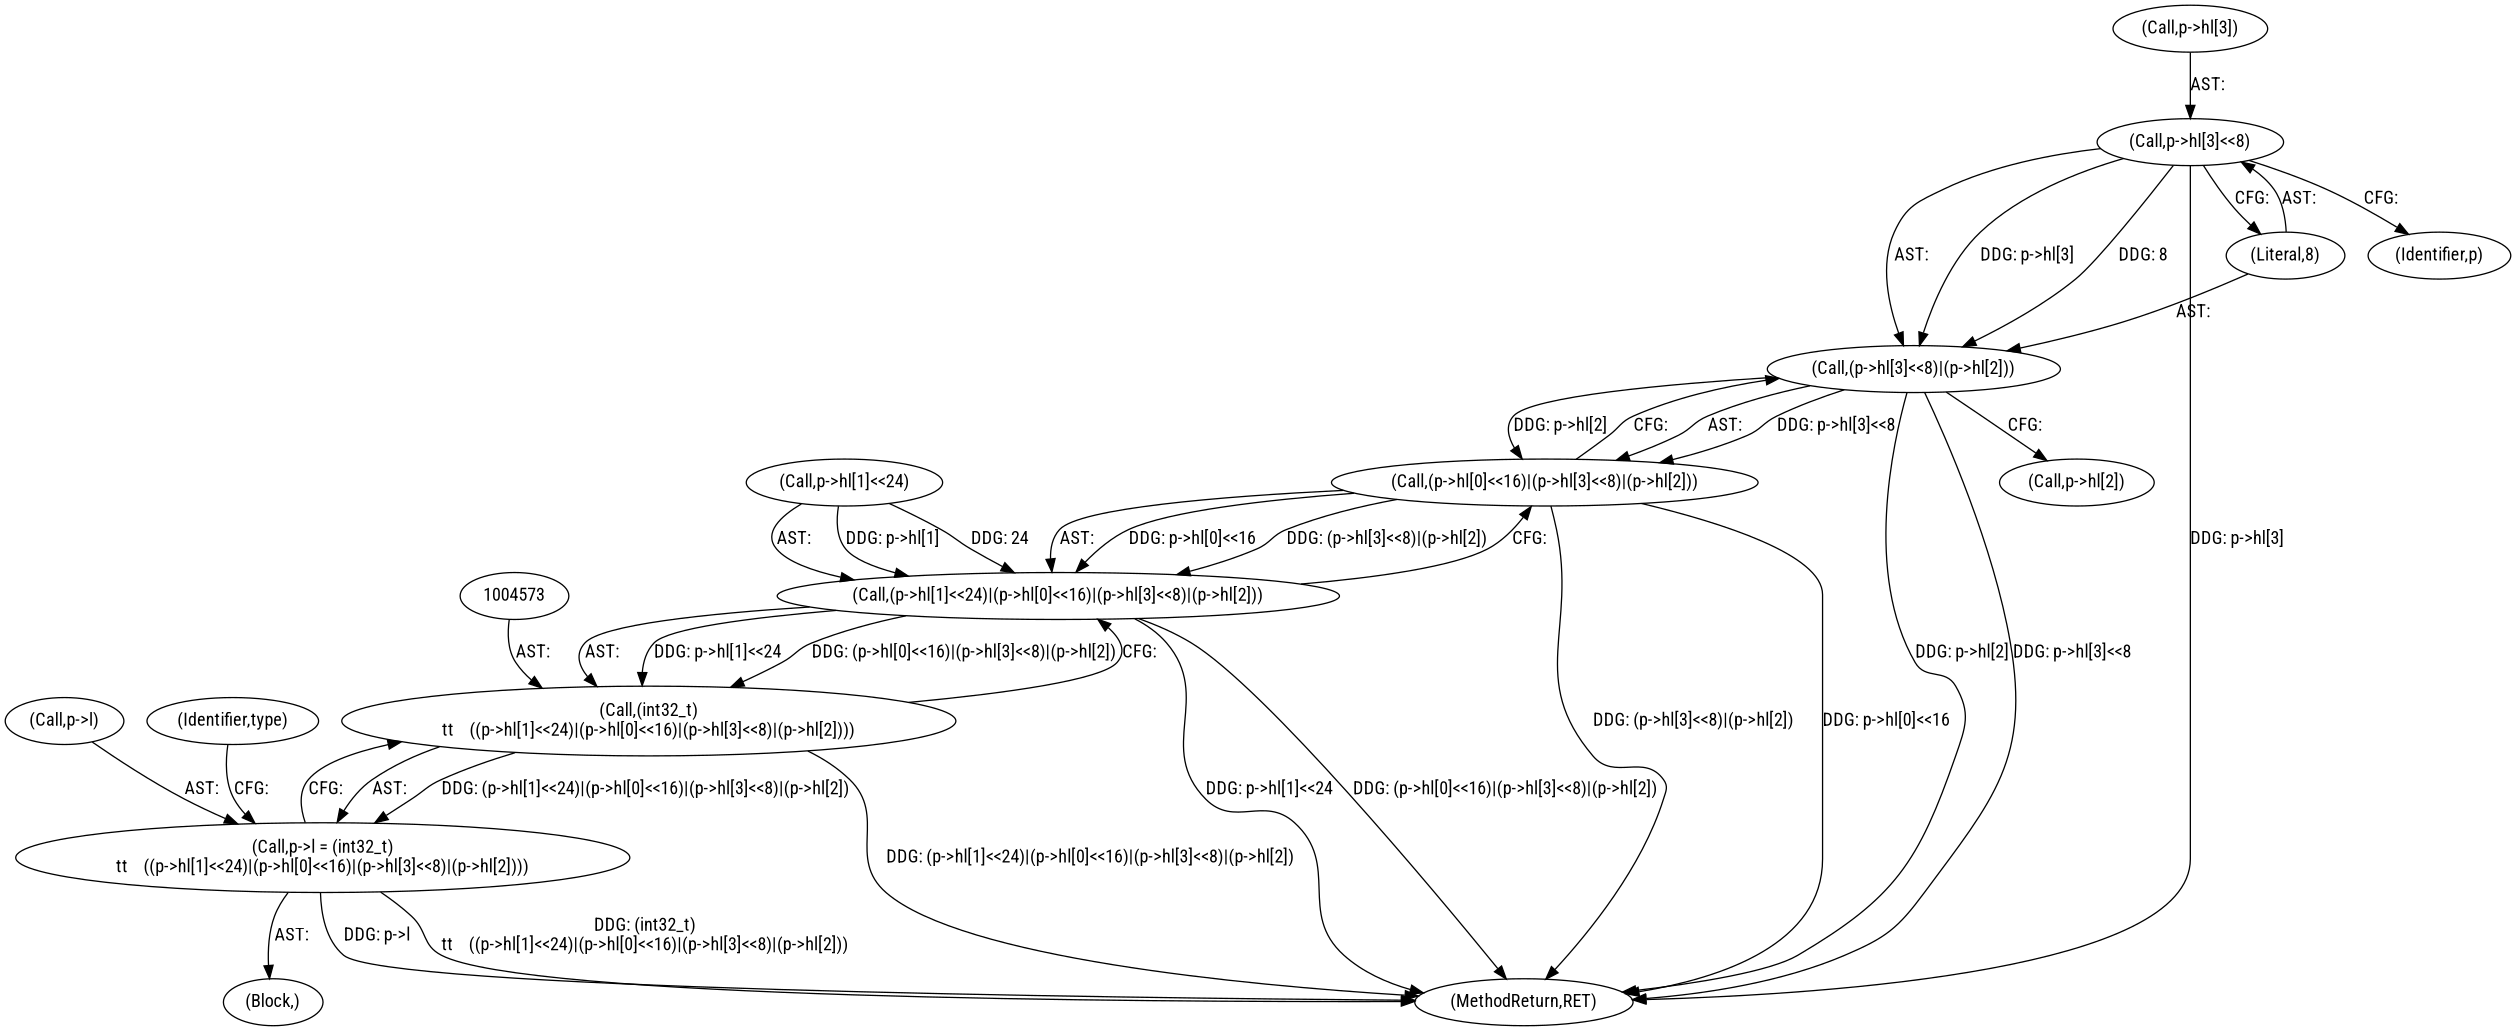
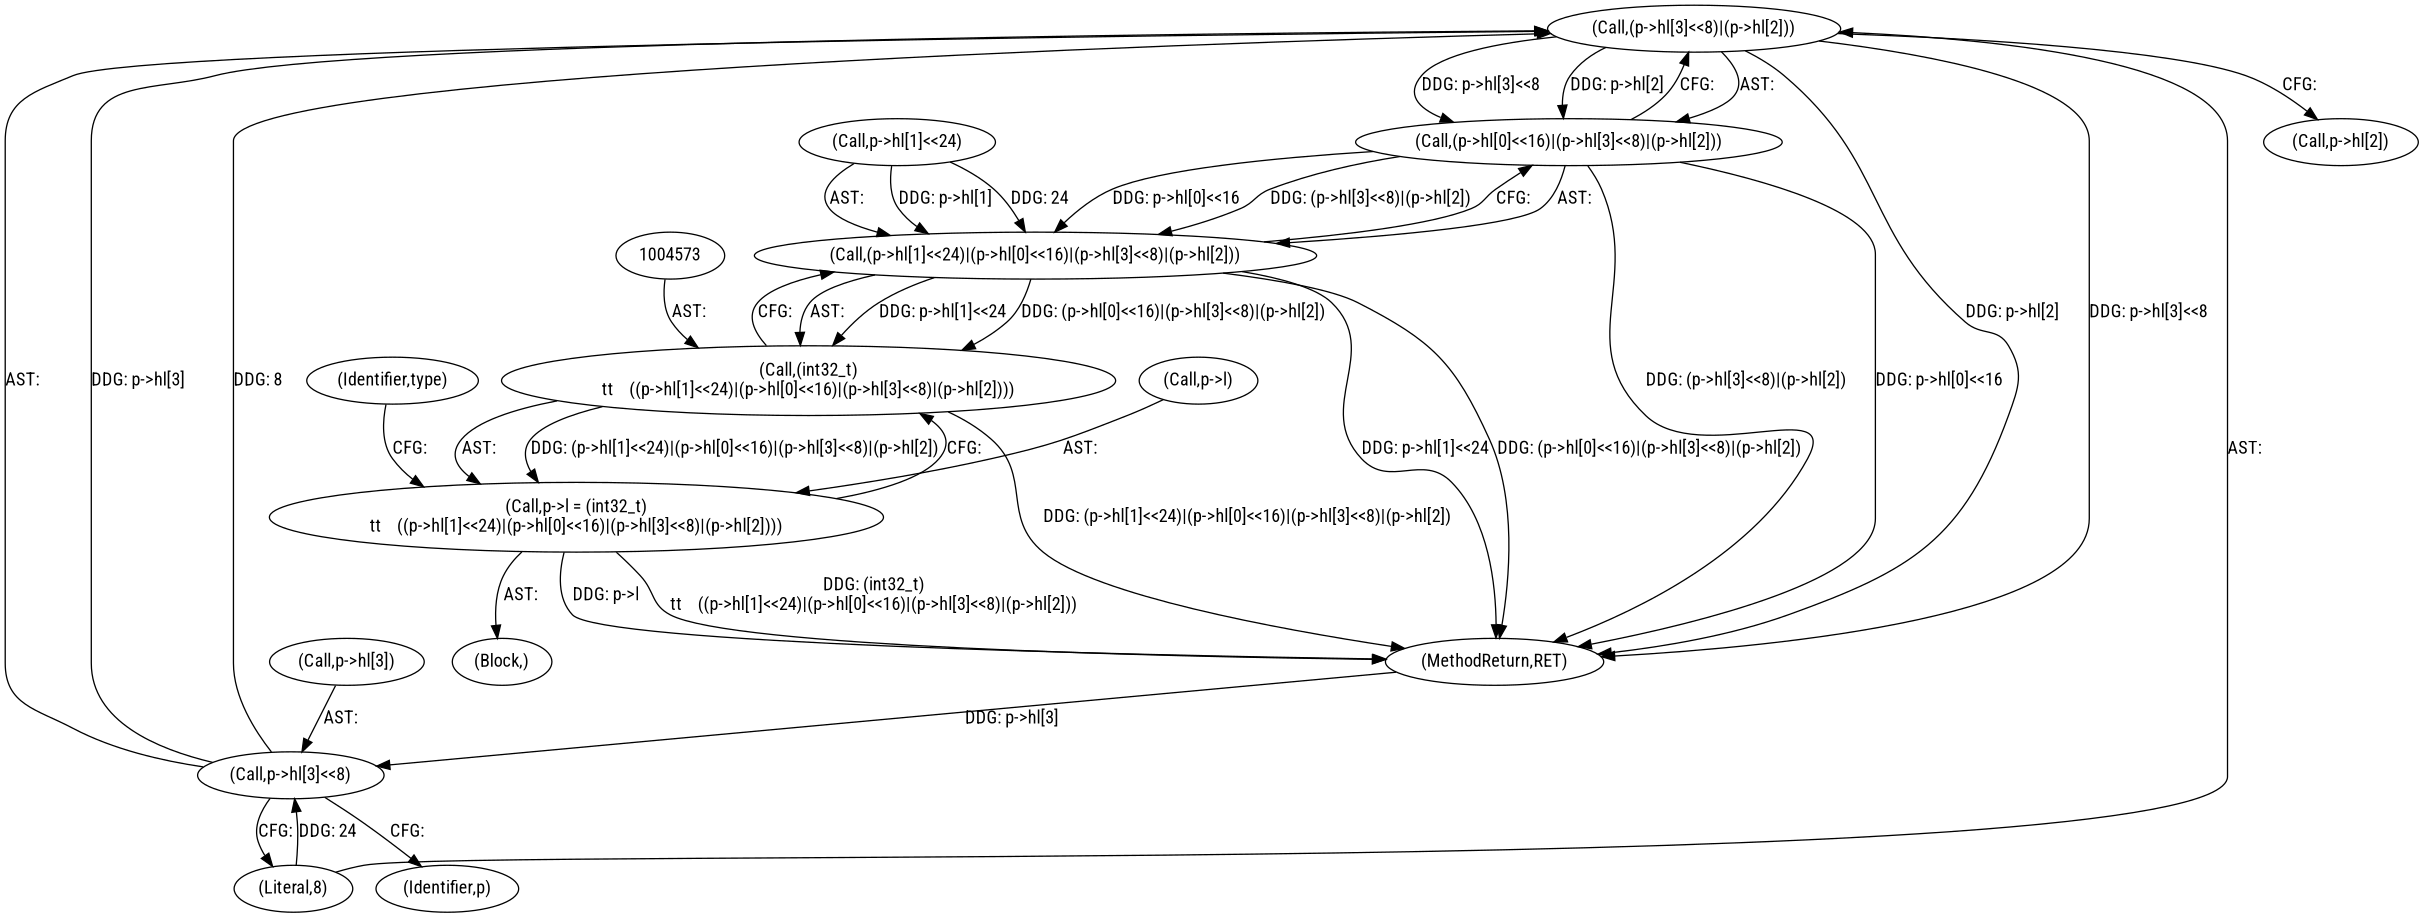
(2301, 199) -> (328, 832)
(2190, 806) -> (893, 719)
